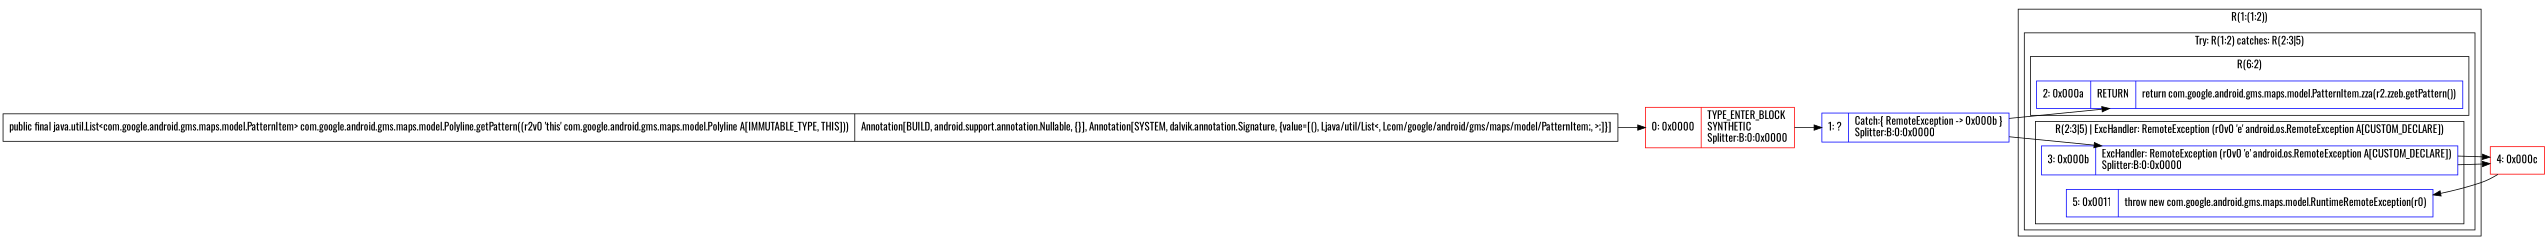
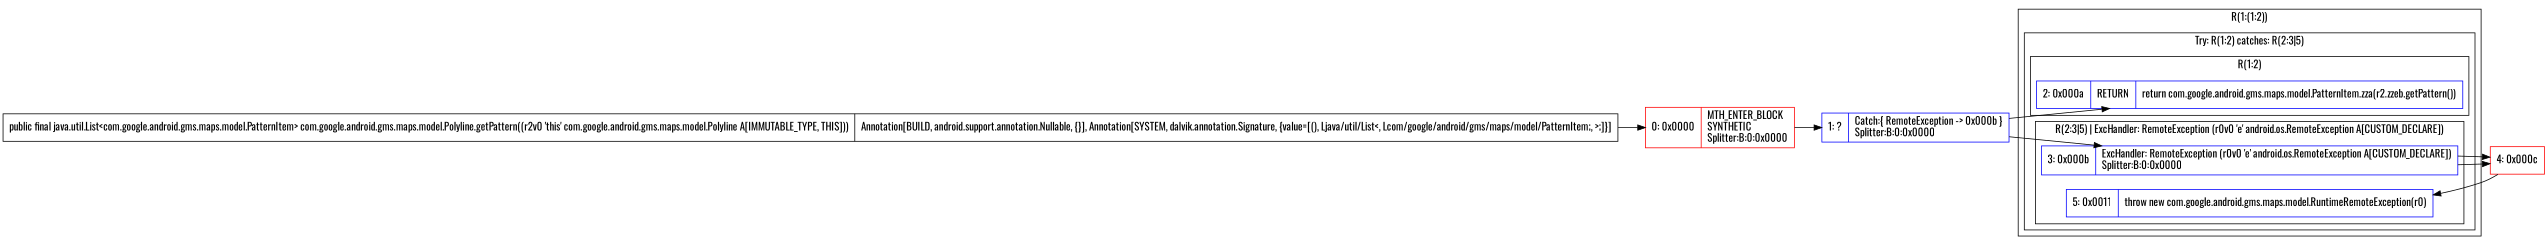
(2250, 65) -> (2250, 65)
(1747, 116) -> (1745, 116)
